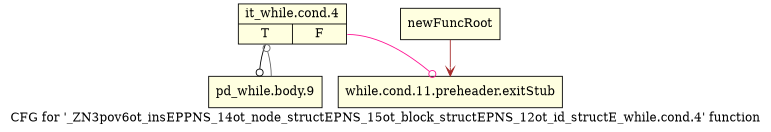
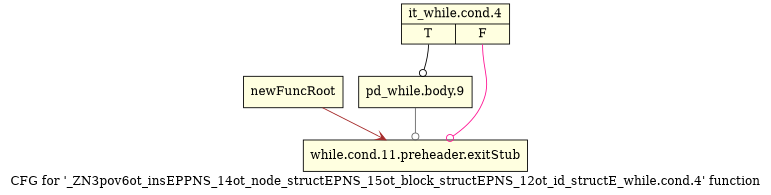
(270, 64) -> (415, 120)
